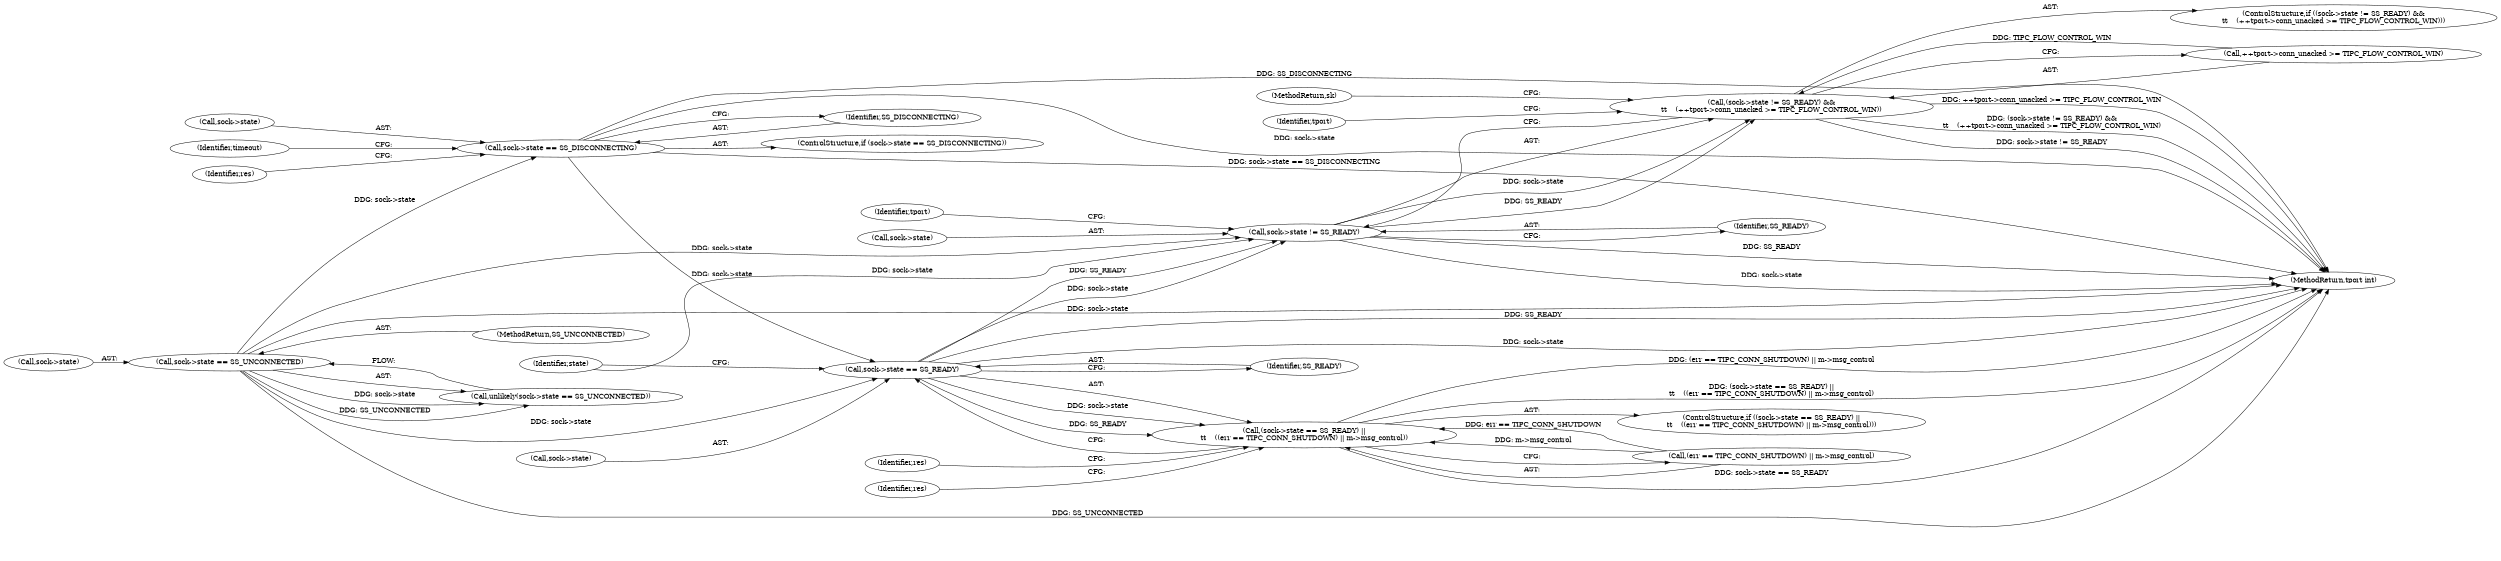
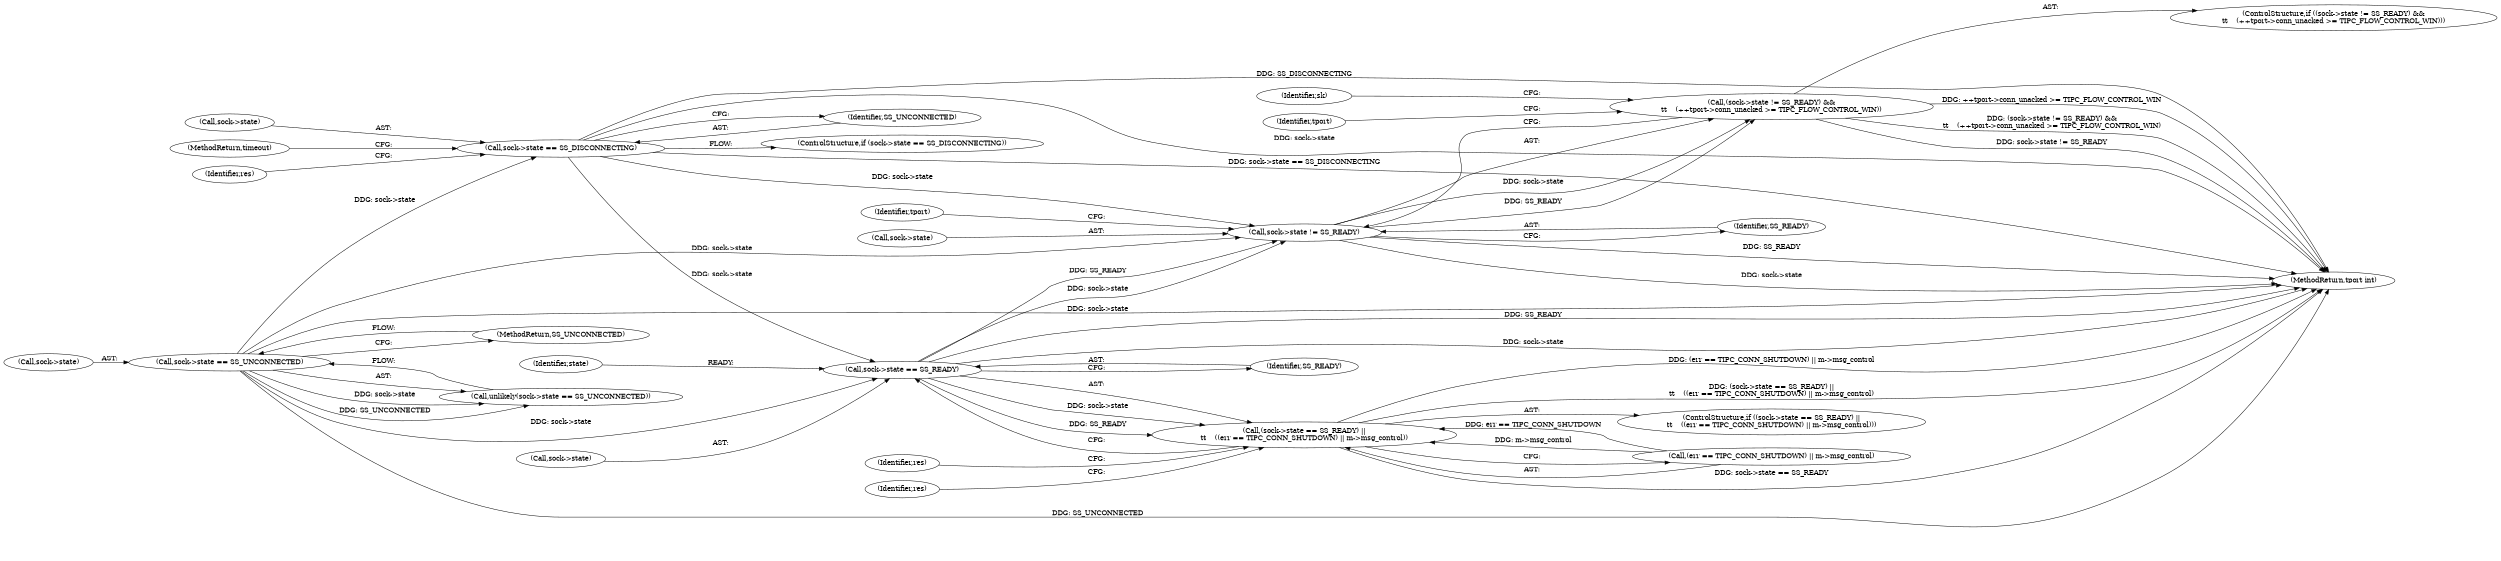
(2334, 54) -> none
(1304, 96) -> (1304, 96)
(902, 118) -> (902, 118)
(722, 144) -> (722, 144)
(230, 149) -> (230, 149)
(892, 277) -> (925, 191)
(385, 328) -> (385, 328)
none -> (395, 349)
(722, 363) -> (722, 363)
